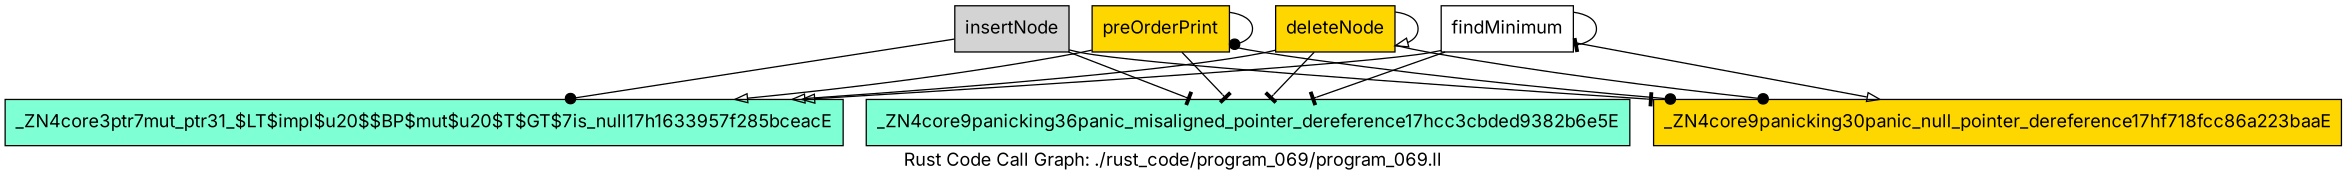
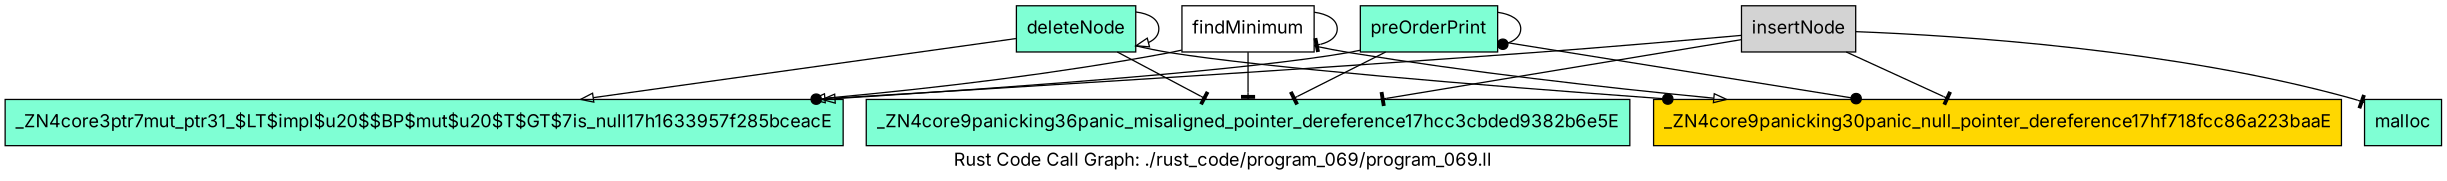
(1161, 29) -> (1429, 29)
(1335, 29) -> (1076, 29)
none -> (2403, 123)
